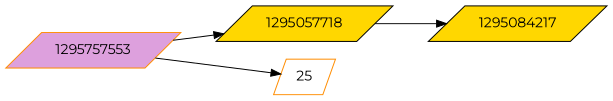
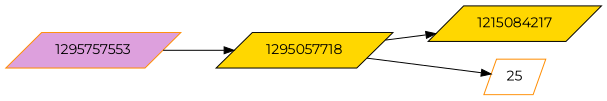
(518, 24) -> (515, 24)
(213, 65) -> (424, 65)
